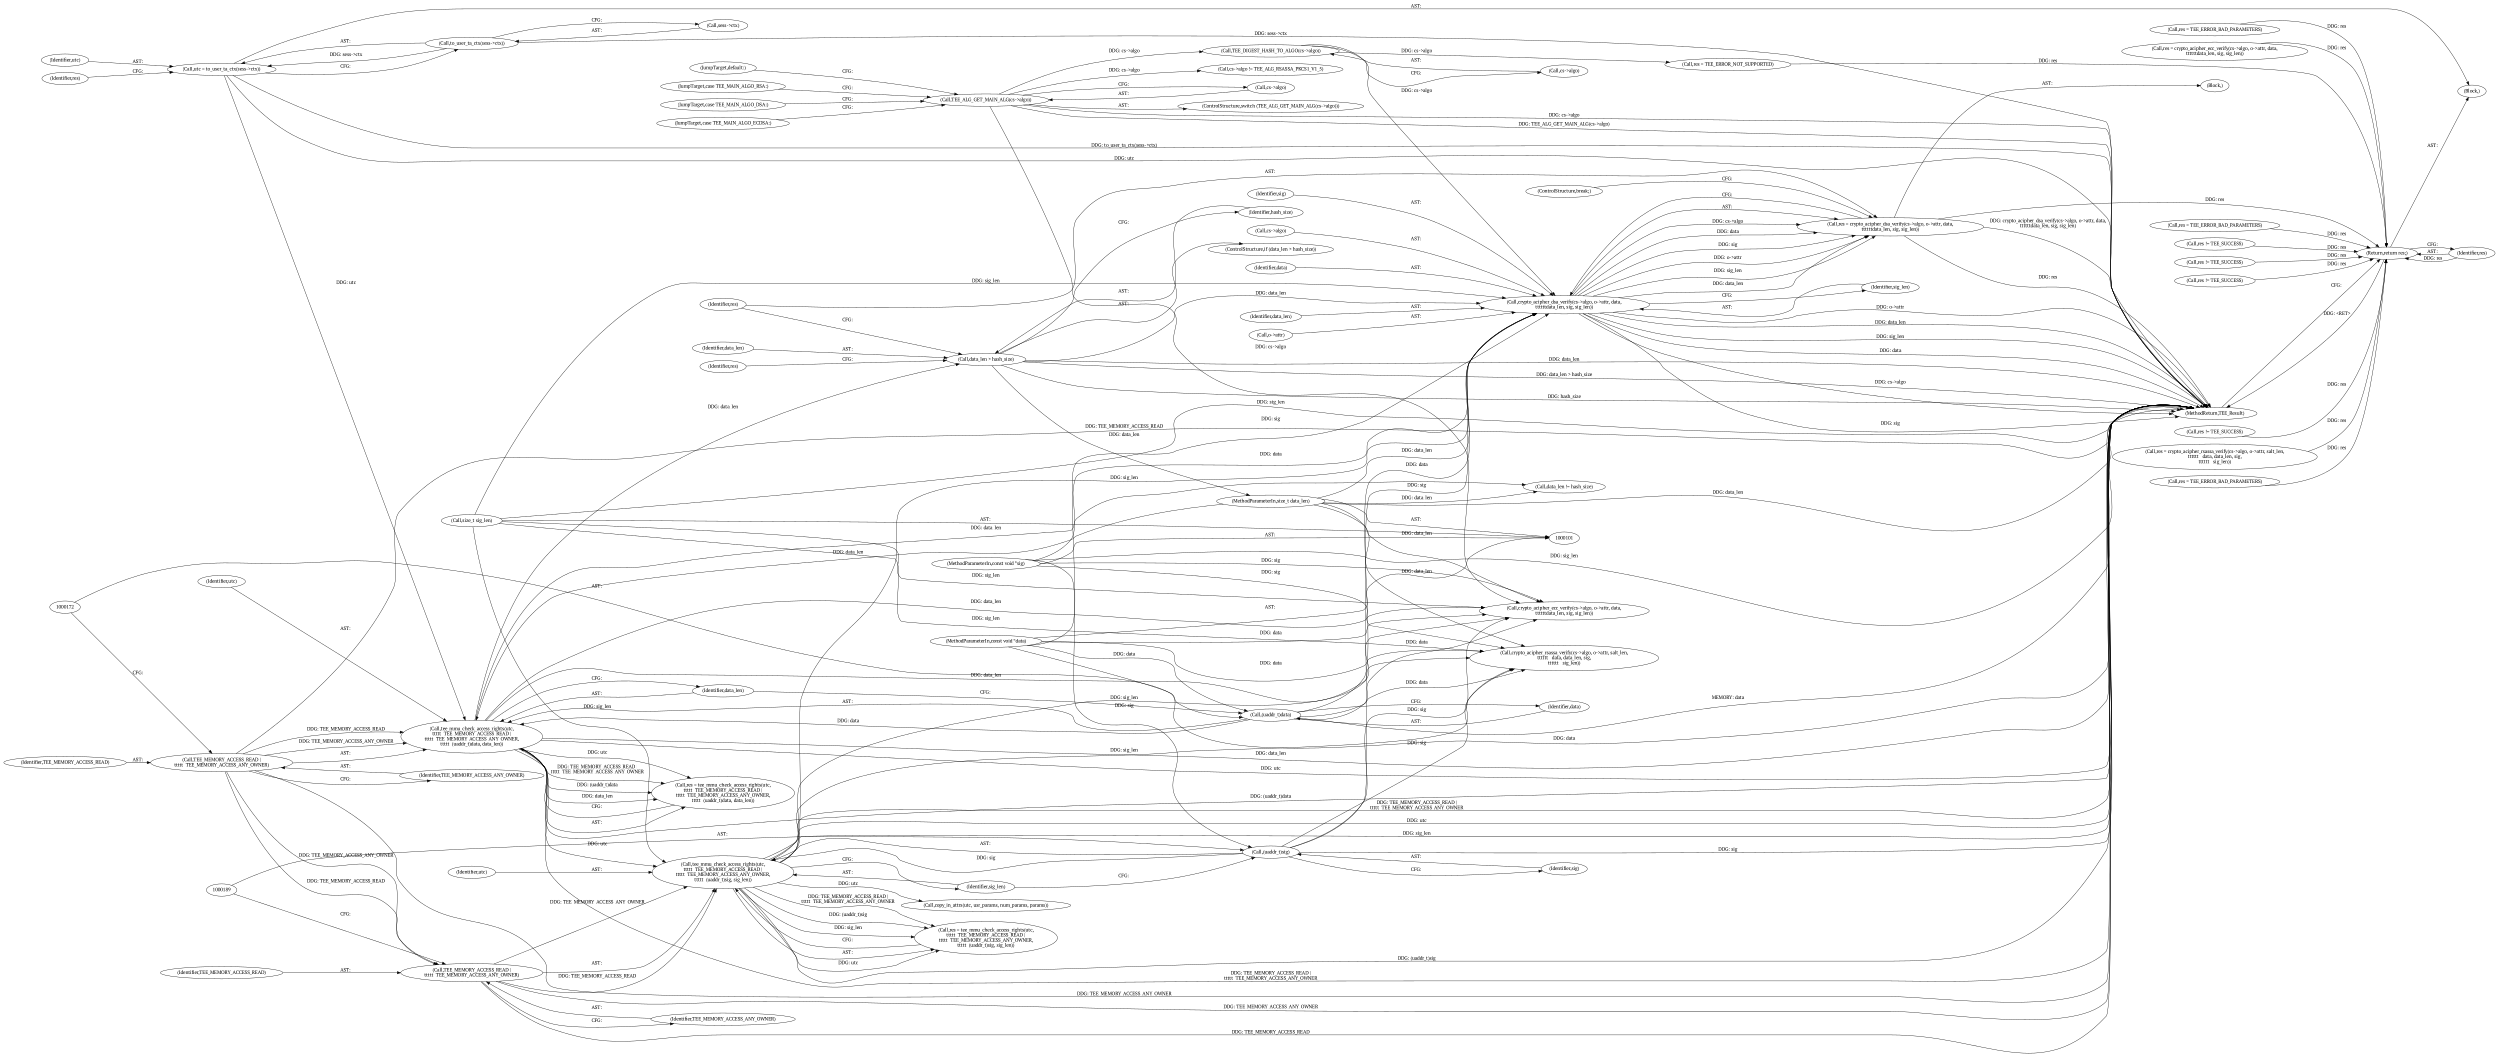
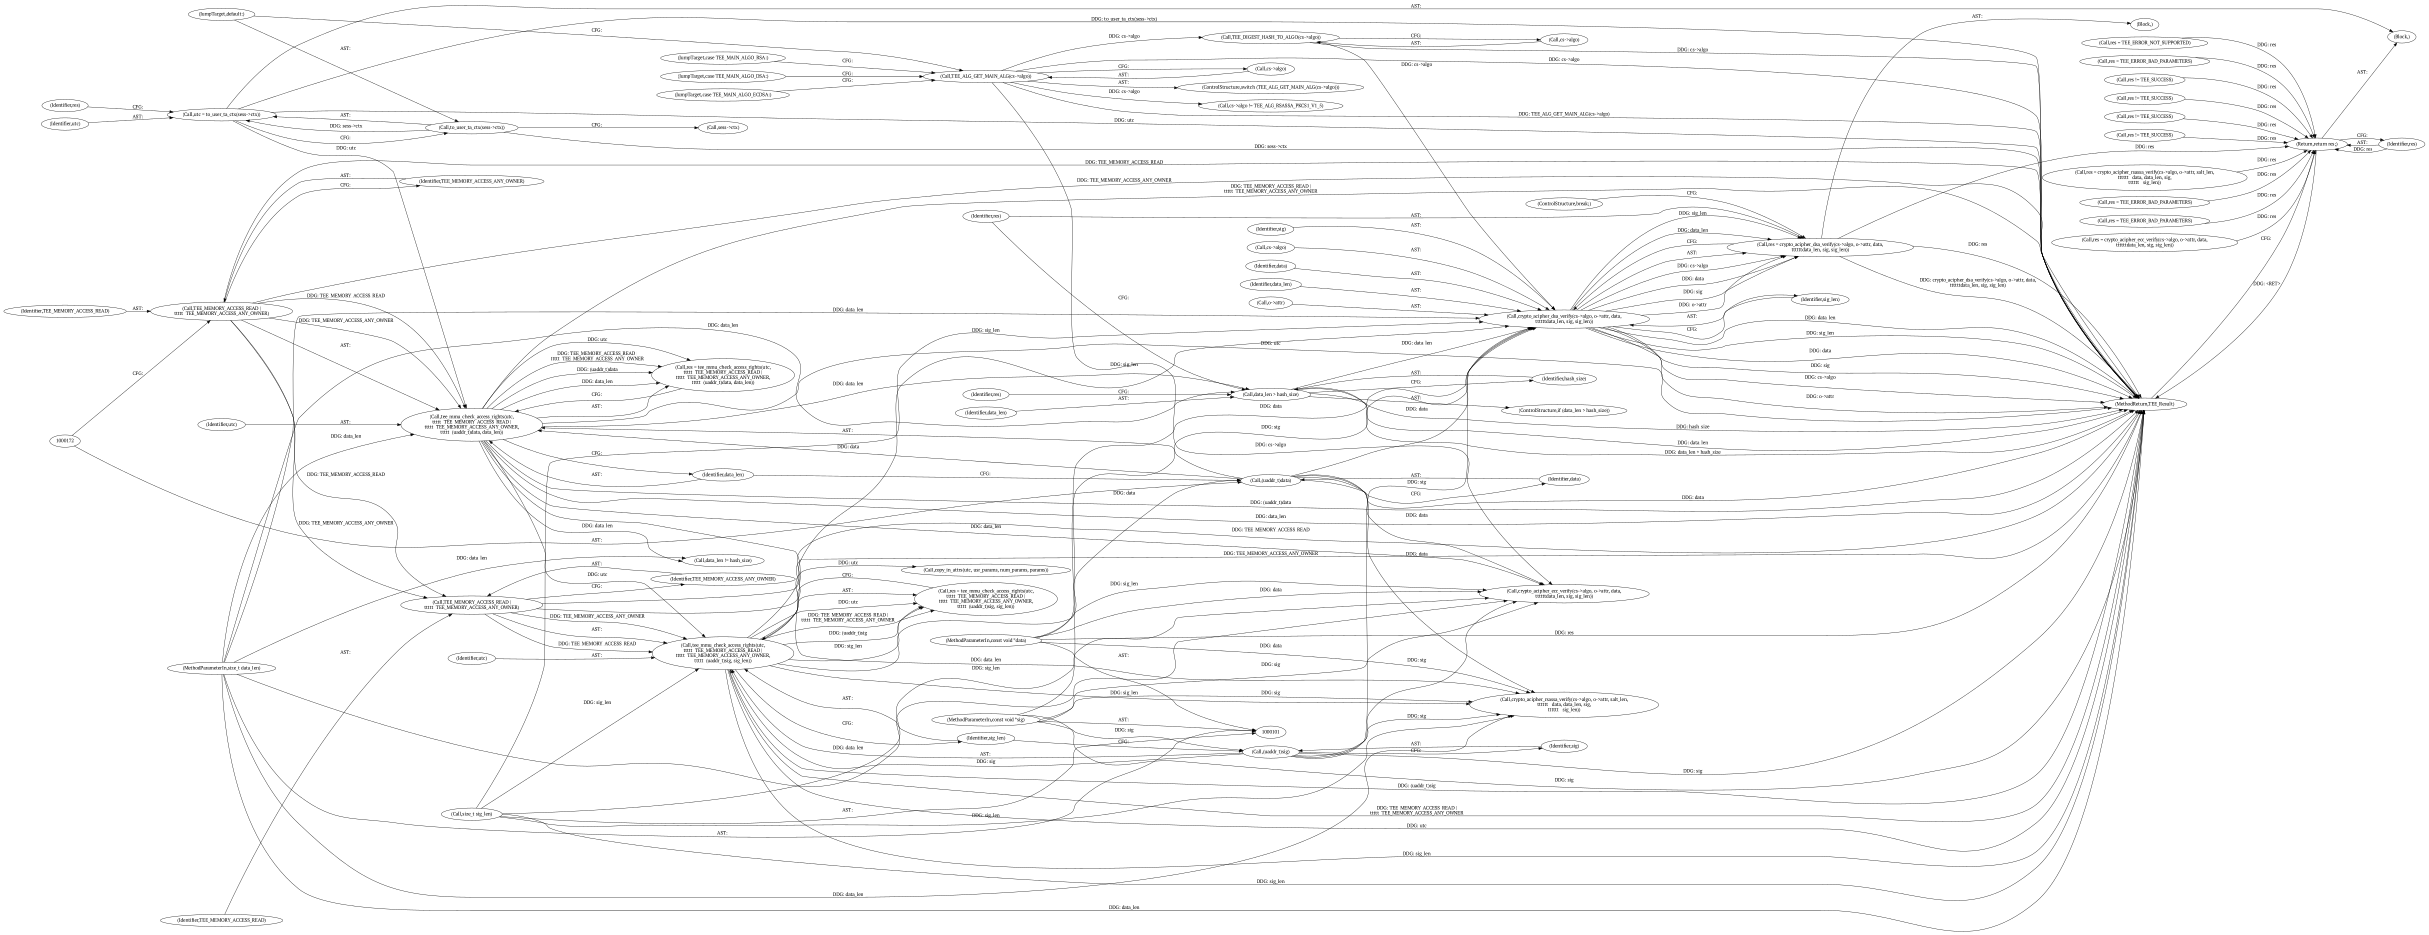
(609, 36) -> (345, 70)
(1501, 57) -> (1853, 56)
(1108, 451) -> (659, 328)
(1564, 556) -> (1564, 780)
(1728, 698) -> (1693, 498)
(1564, 739) -> (1564, 633)
(222, 890) -> none
